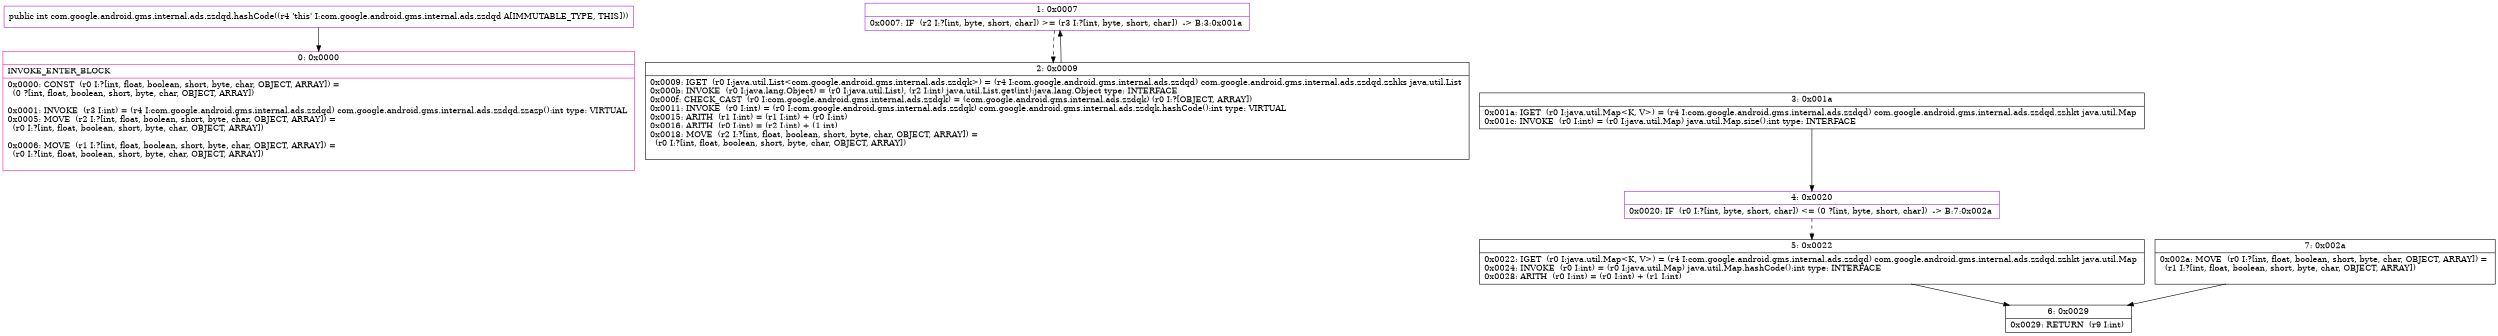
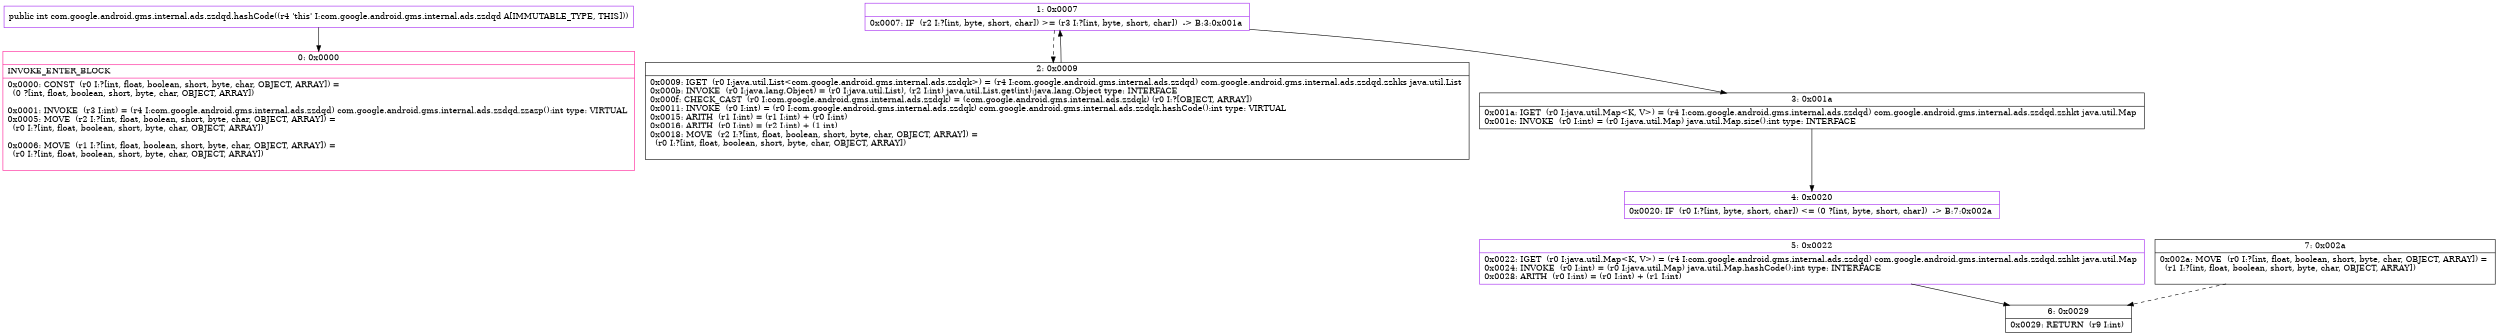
none -> (1486, 53)
(1812, 226) -> none
(1812, 262) -> (1812, 262)
(2180, 294) -> (2180, 294)
